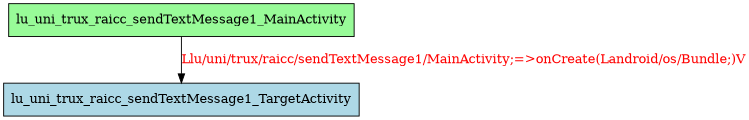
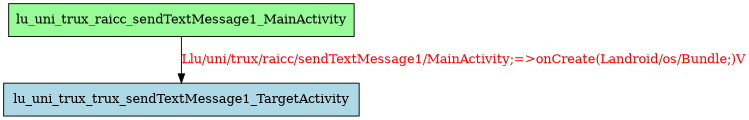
(181, 100) -> (181, 100)
